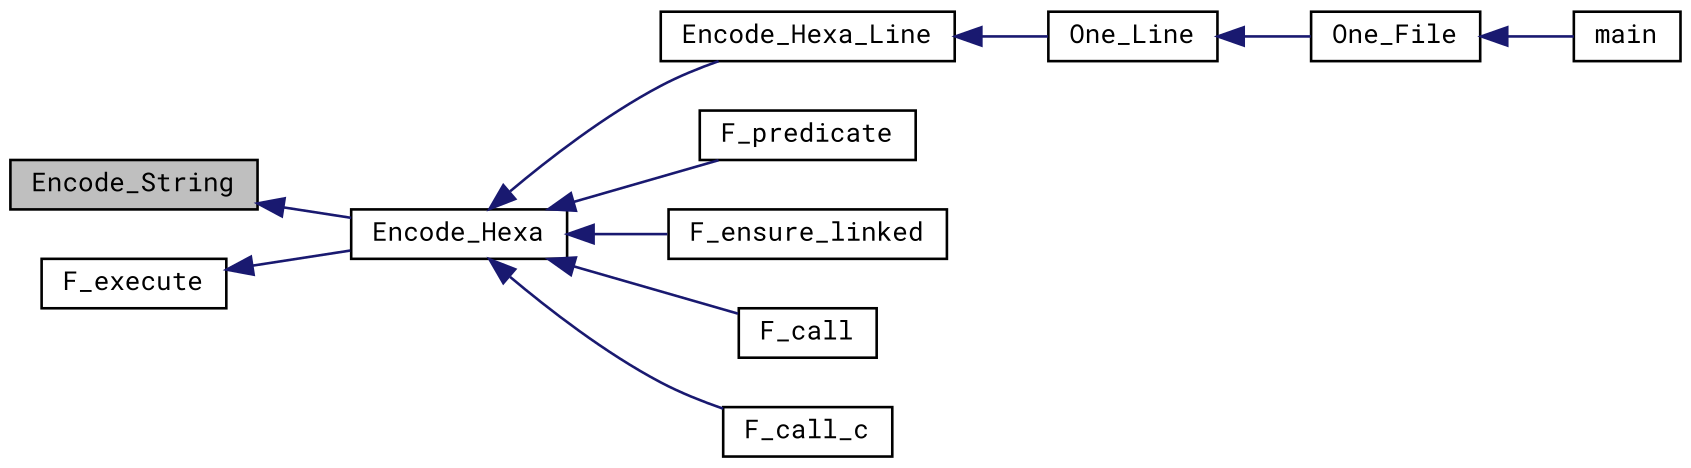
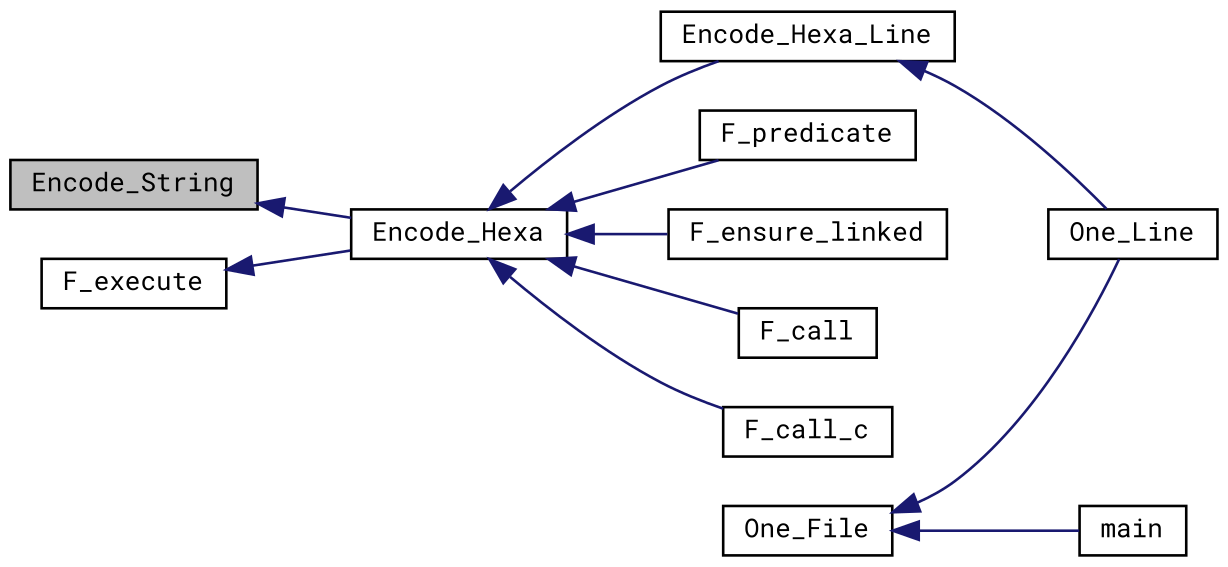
(1278, 36) -> (1037, 397)
